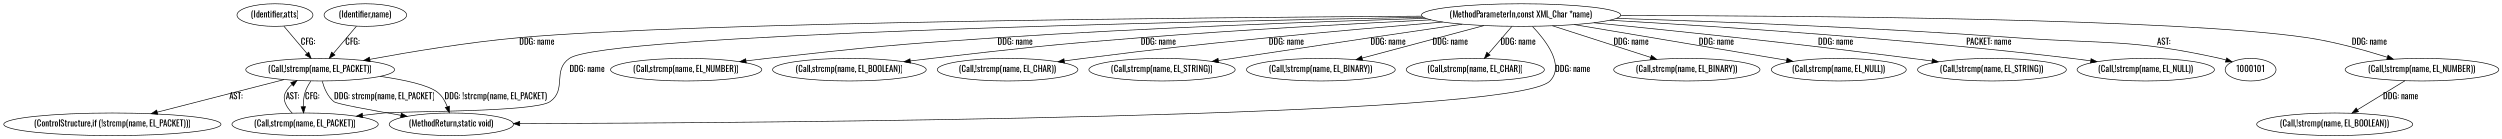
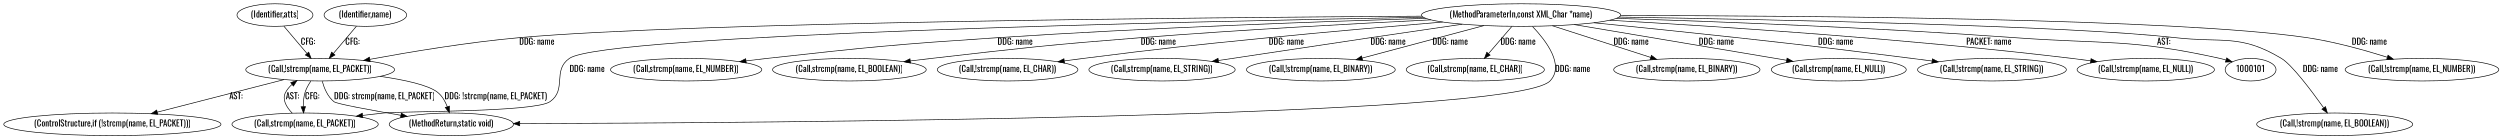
(2381, 95) -> (1985, 26)
